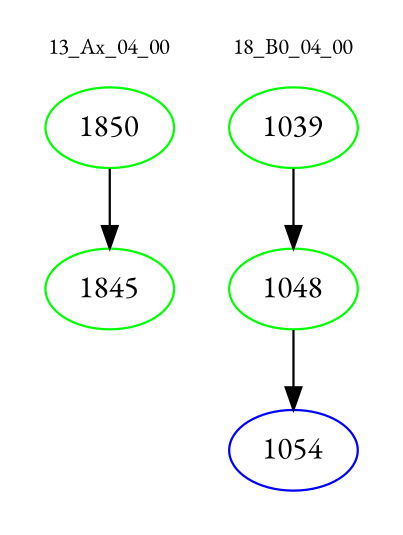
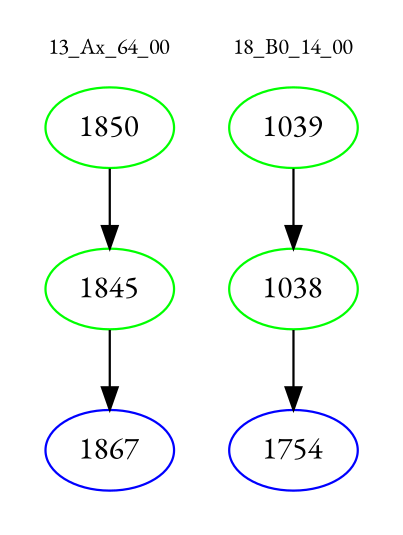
(110, 48) -> (110, 48)
(293, 48) -> (293, 48)
(293, 289) -> (293, 289)
none -> (110, 450)
(293, 450) -> (293, 450)
